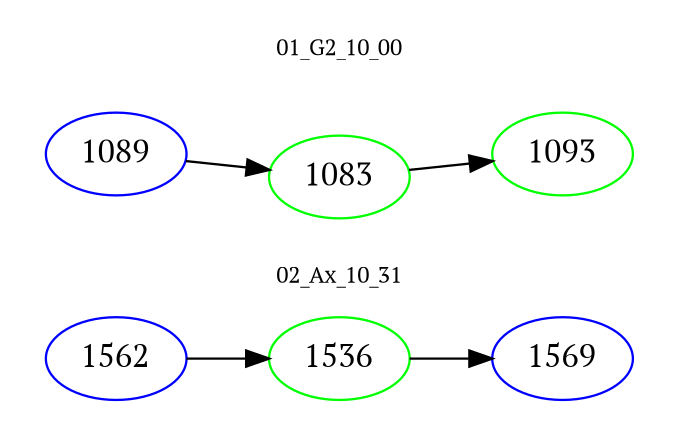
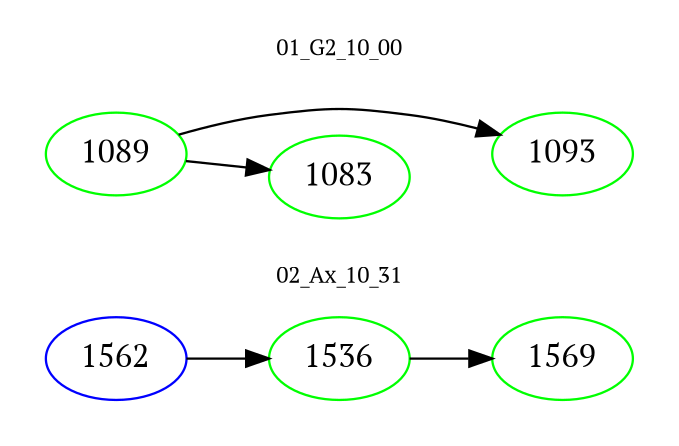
(116, 154) -> (116, 154)
(439, 167) -> (328, 109)
(563, 359) -> (563, 359)
